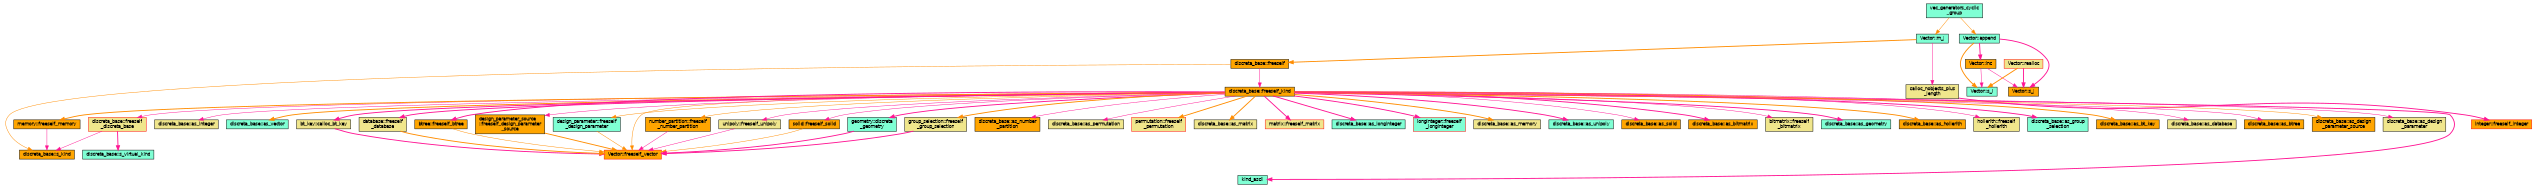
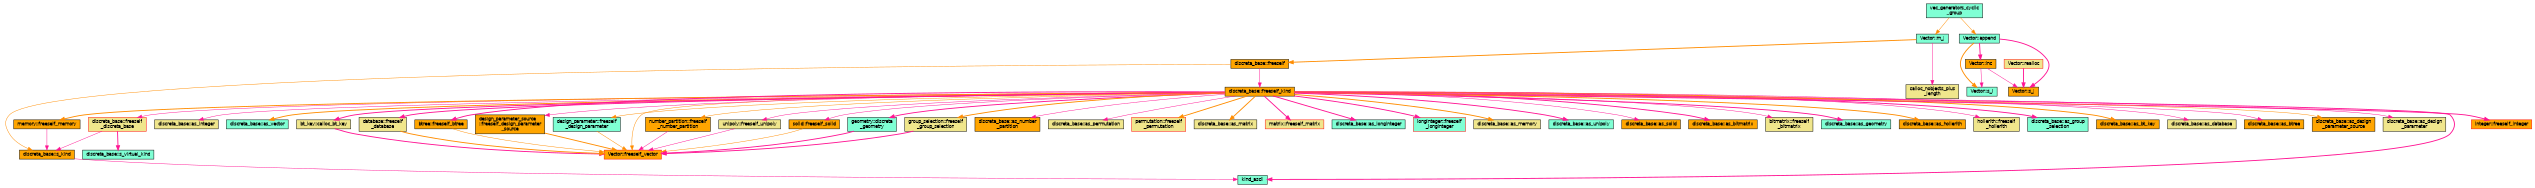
(2005, 76) -> none
(2261, 104) -> (1890, 101)
none -> (654, 175)
